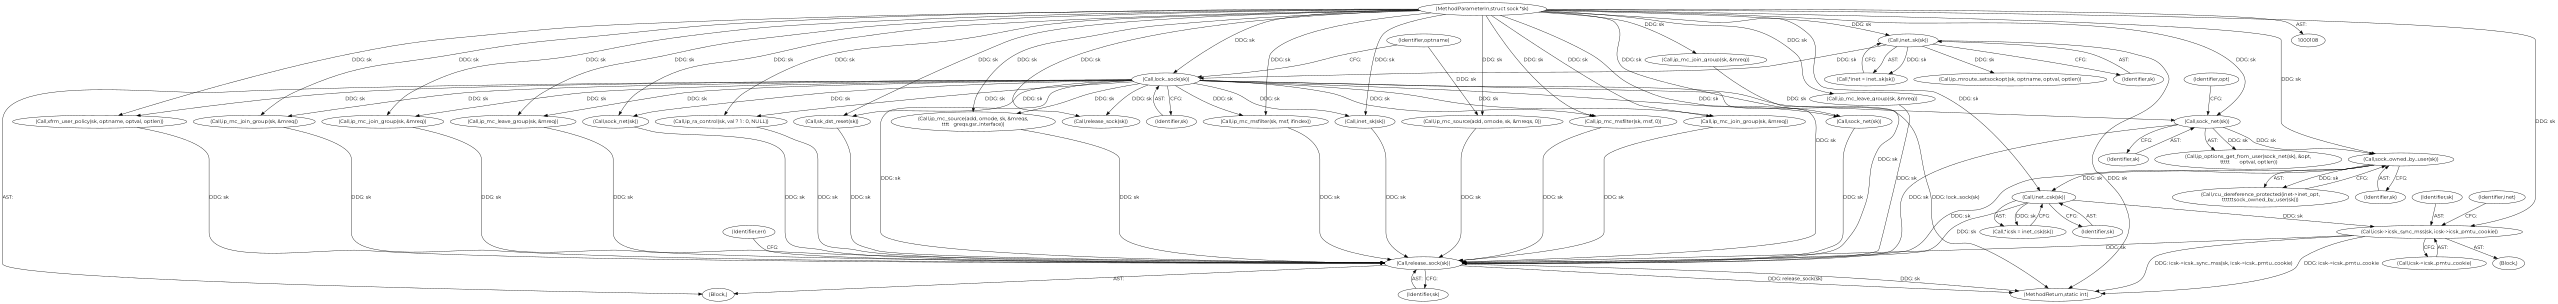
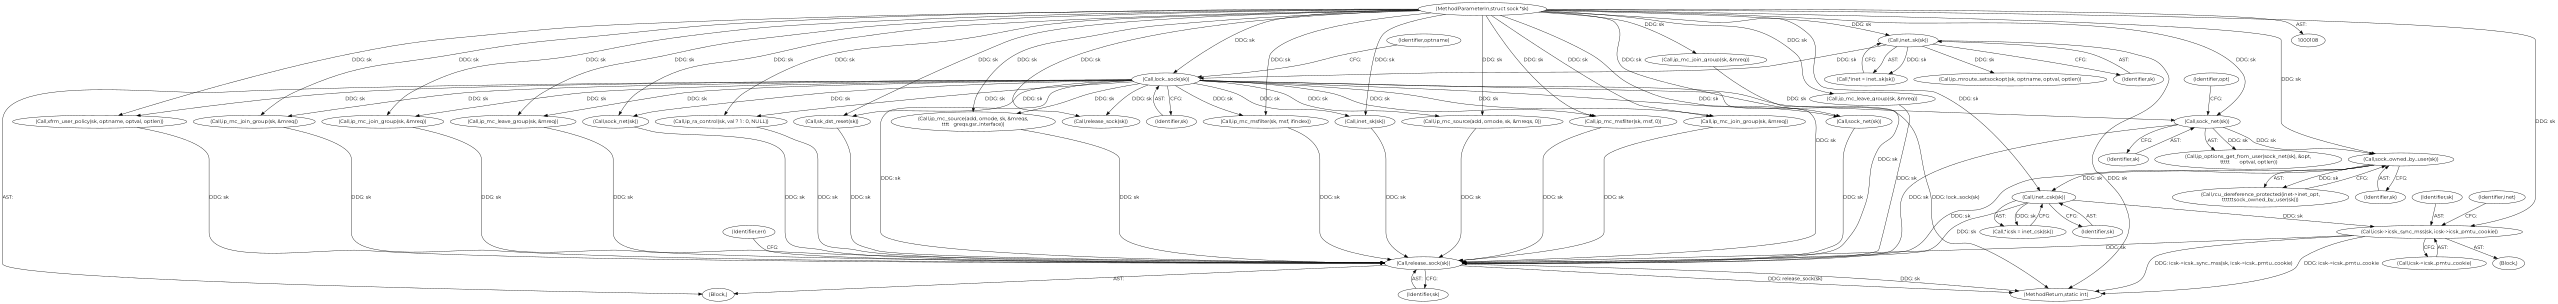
(1452, 80) -> (1316, 107)
